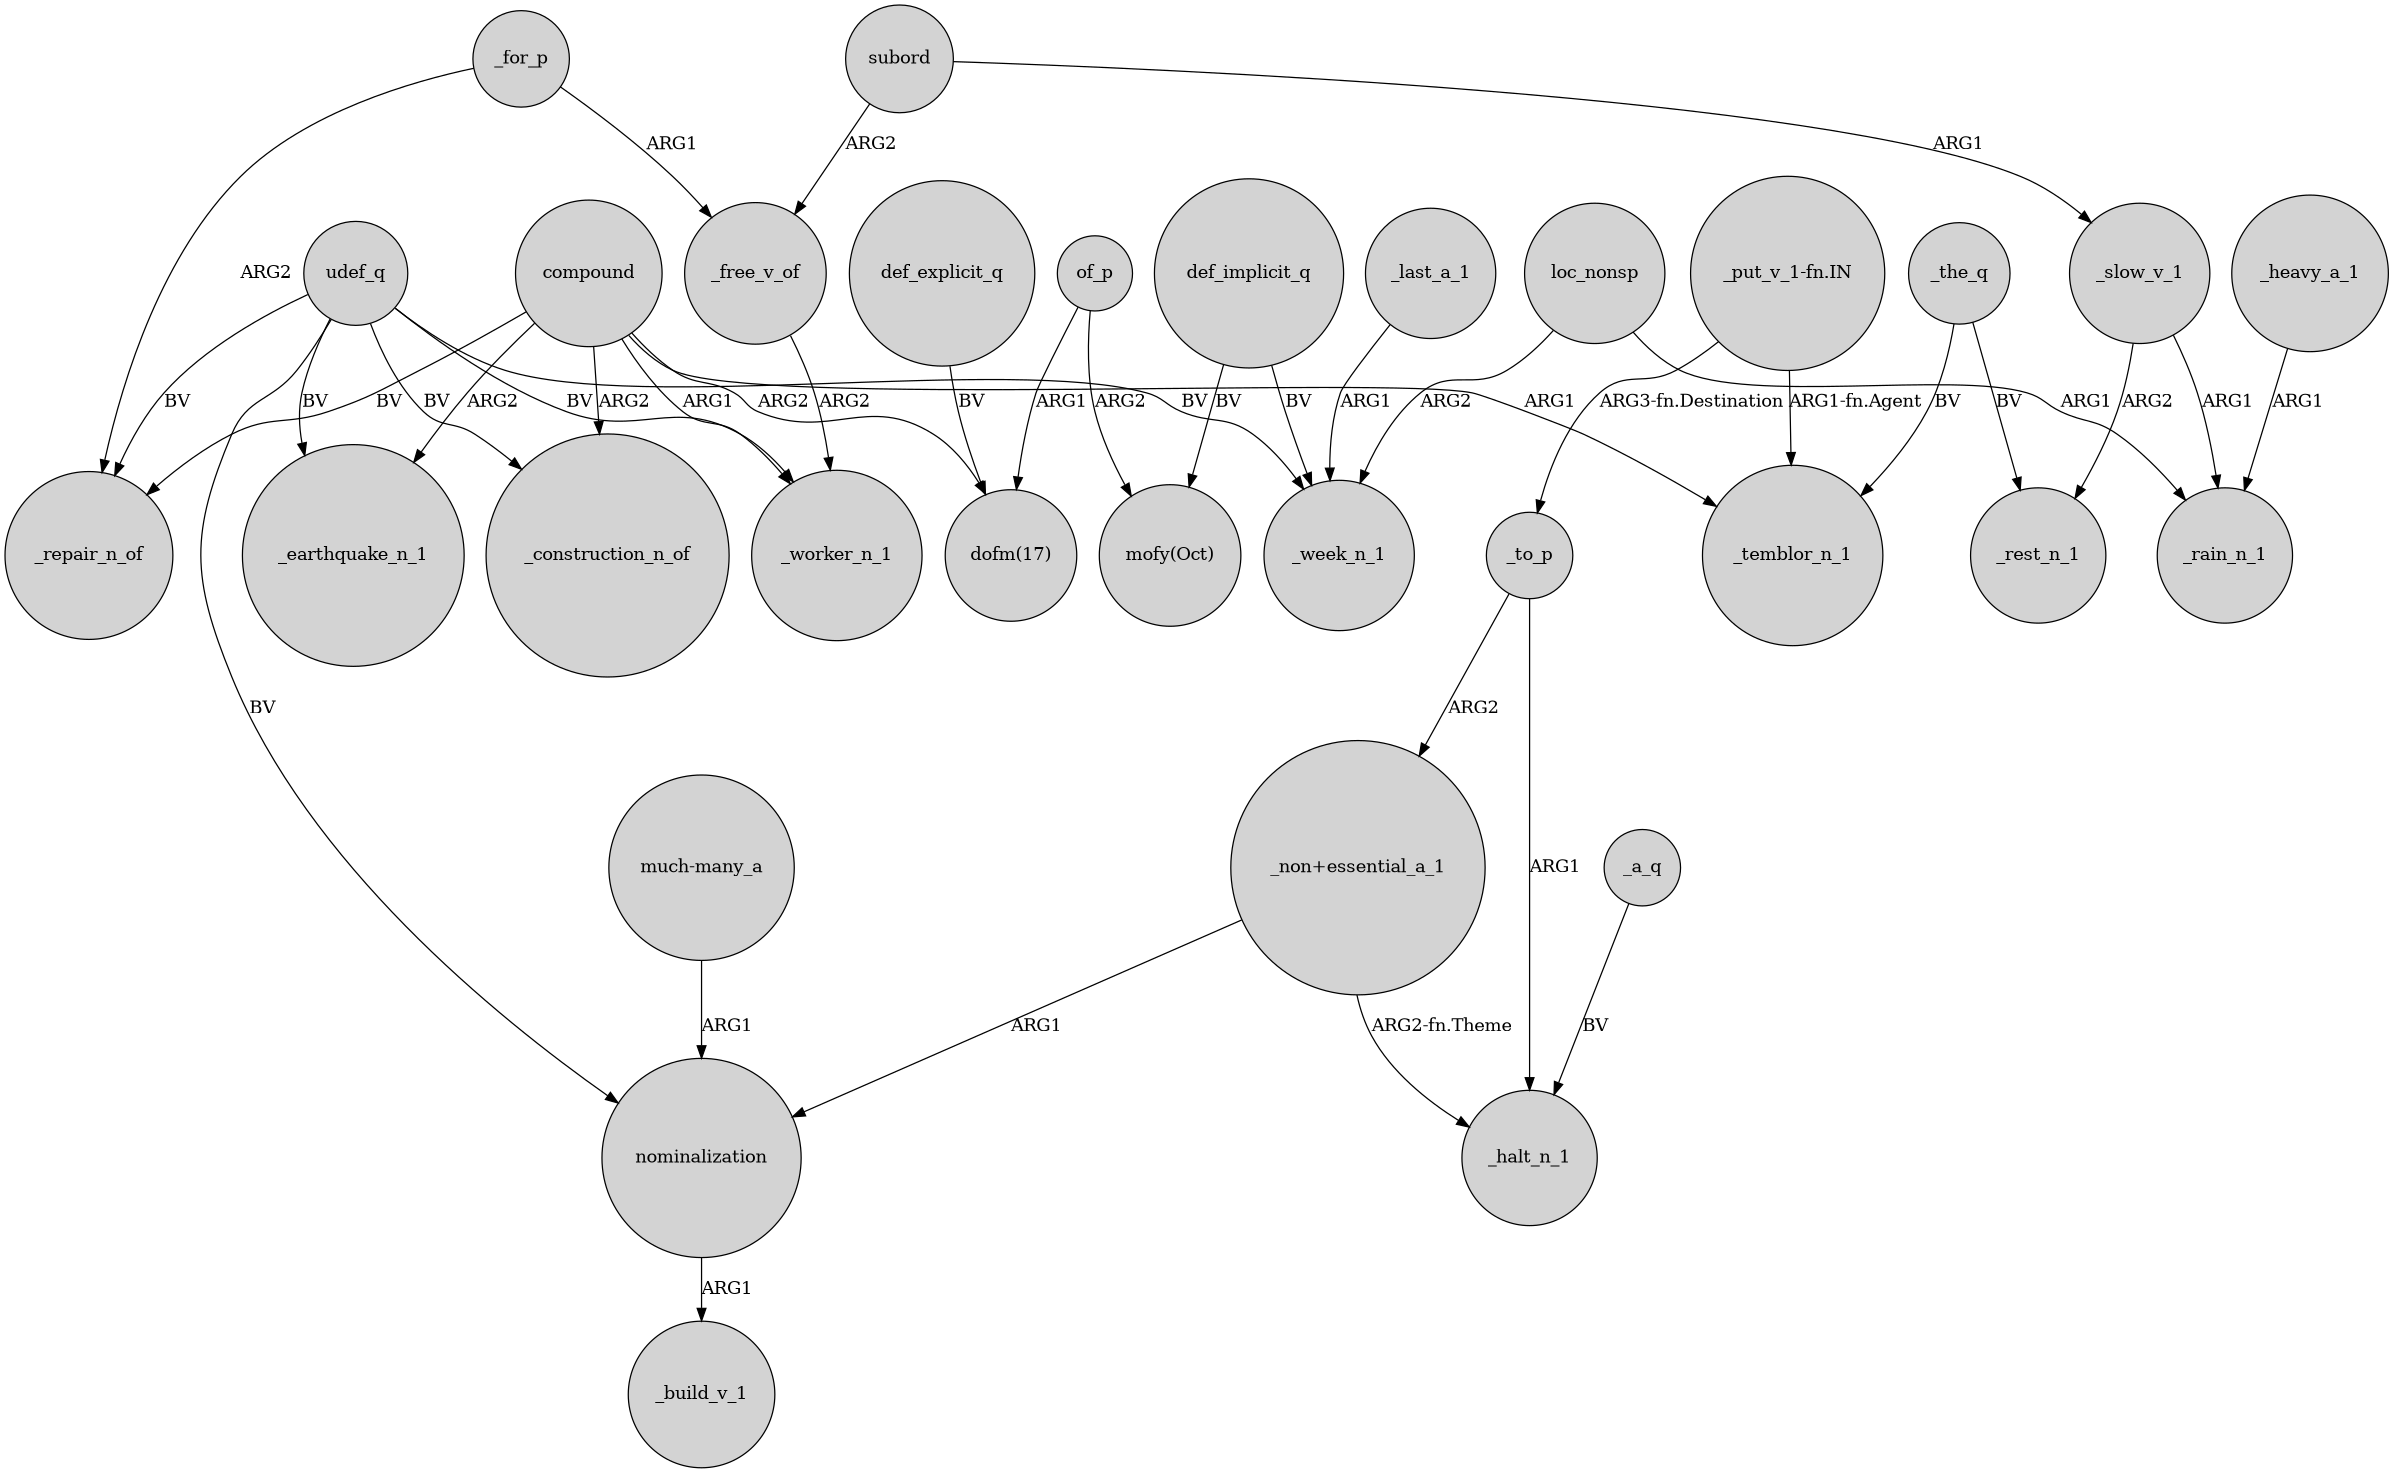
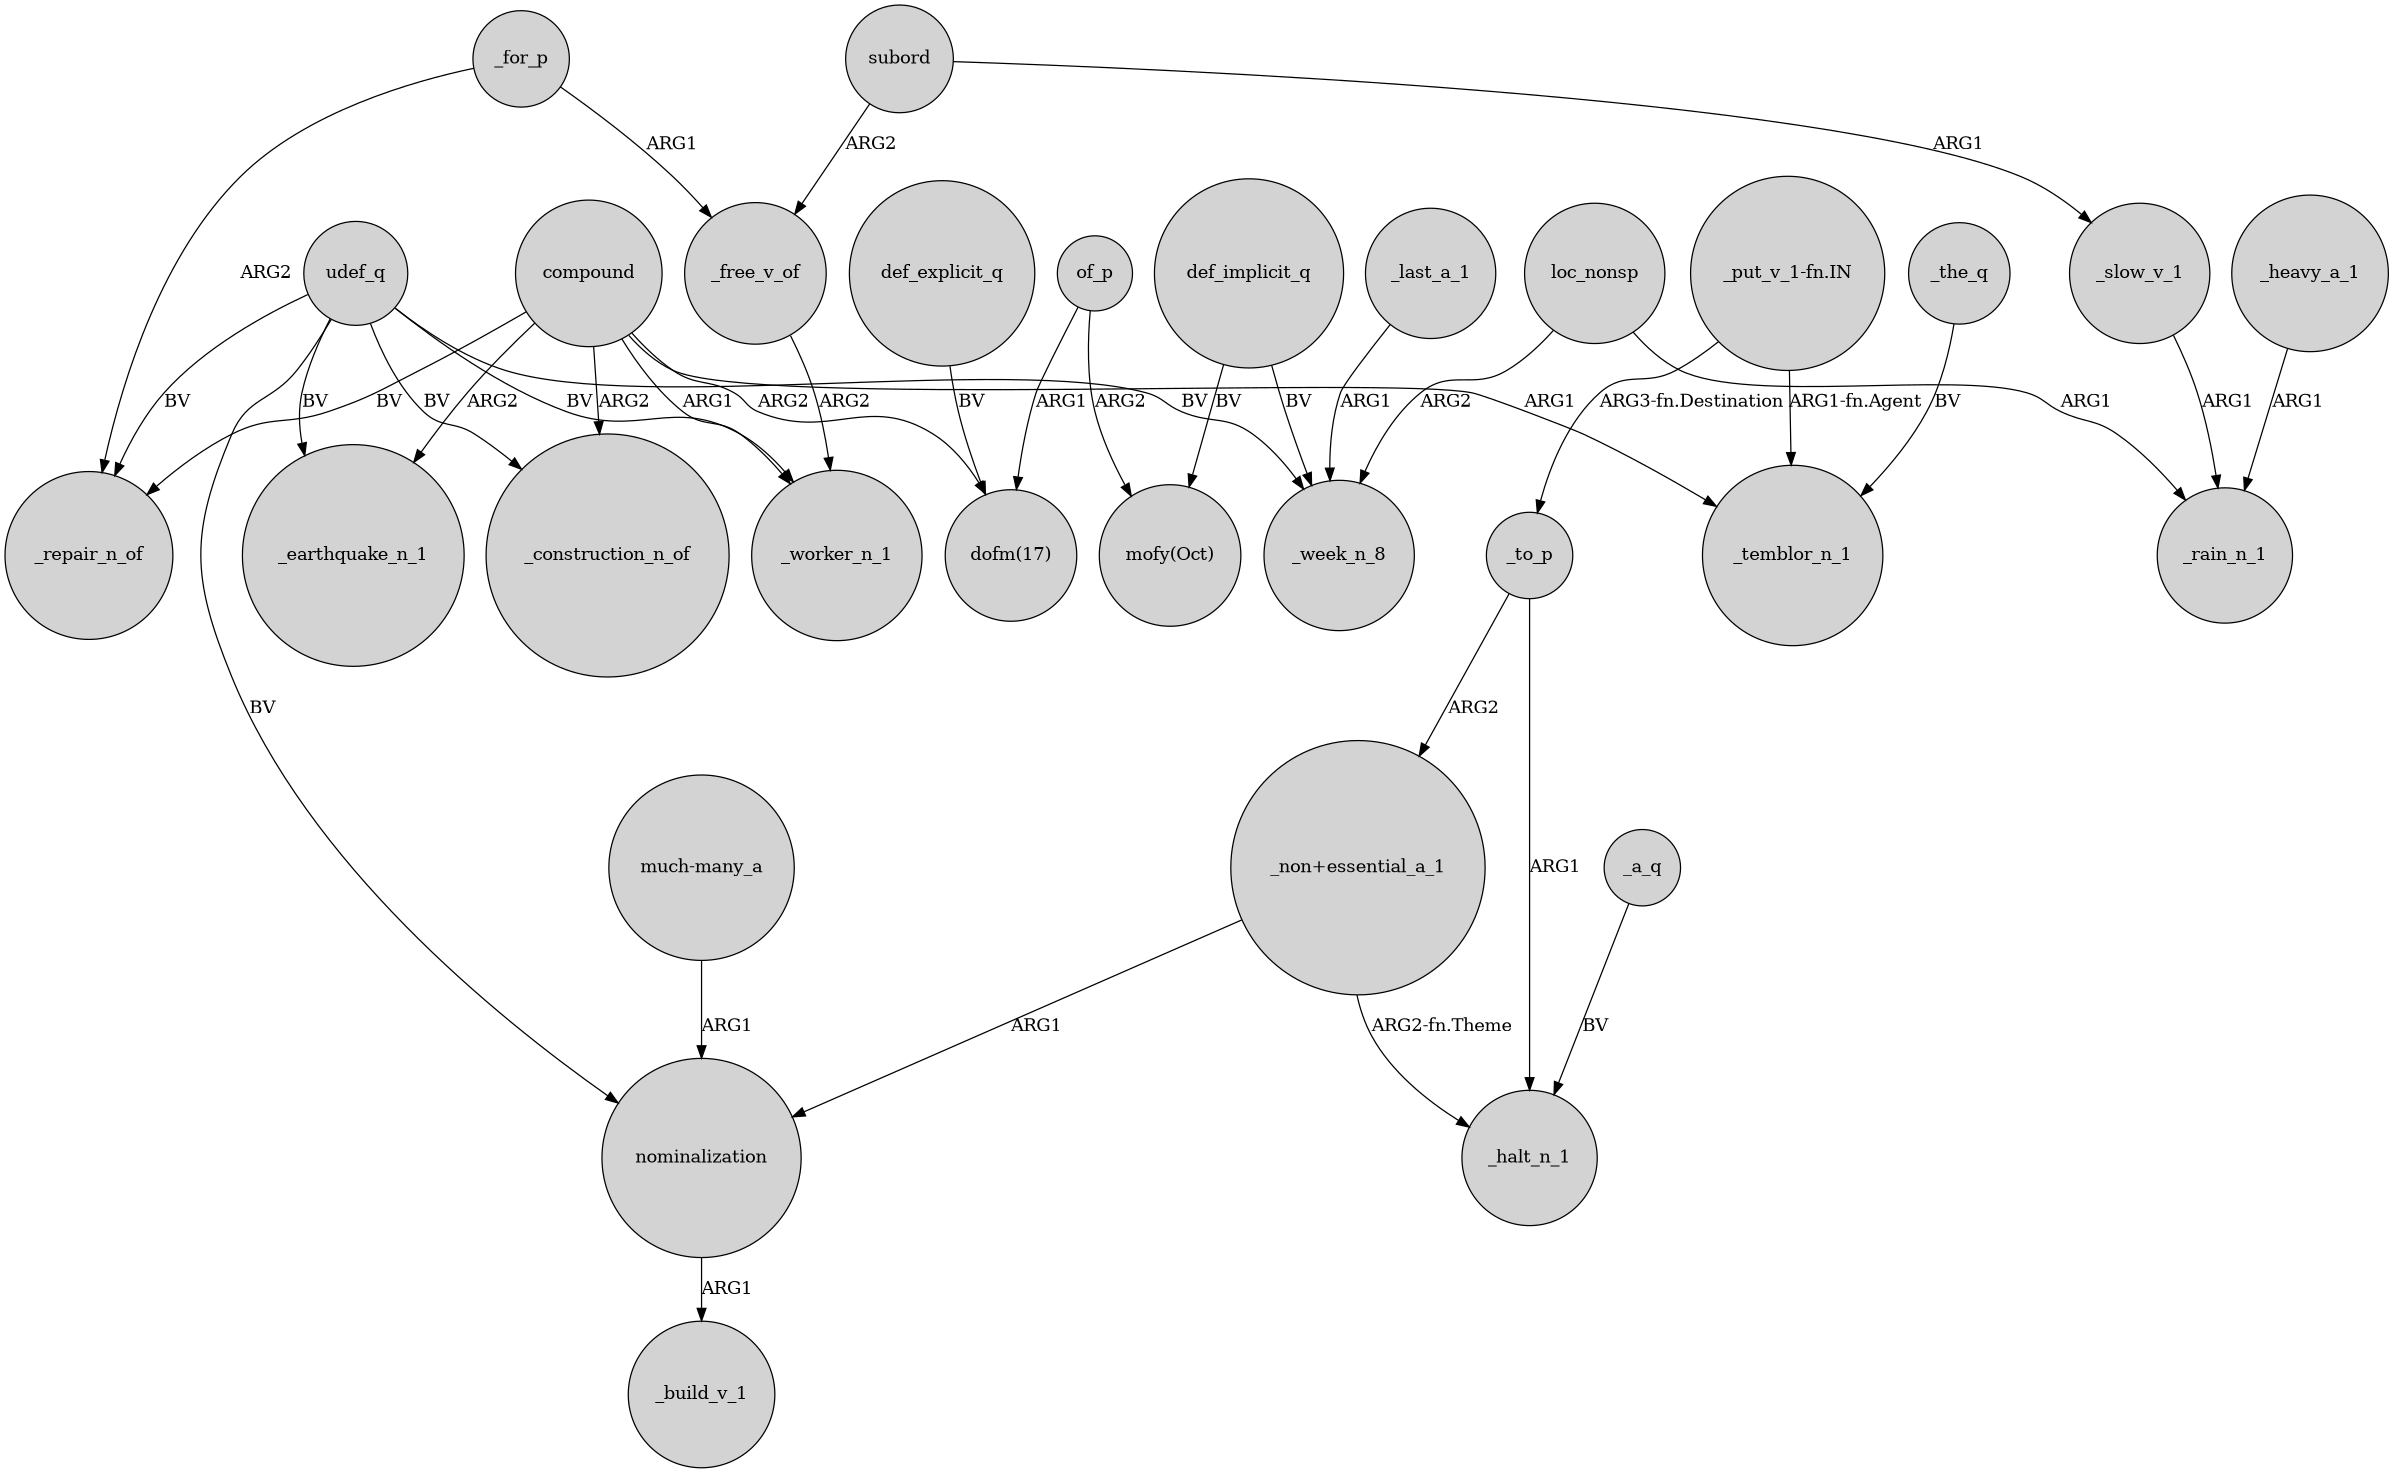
(1339, 555) -> (1339, 555)
(2038, 555) -> none
